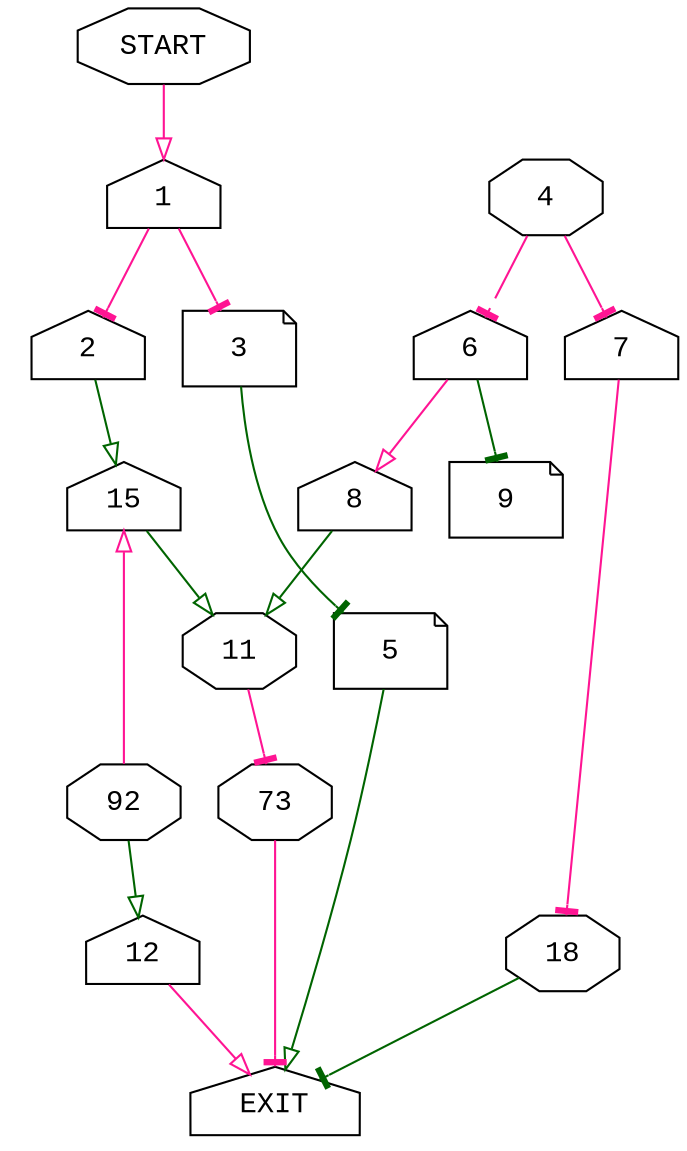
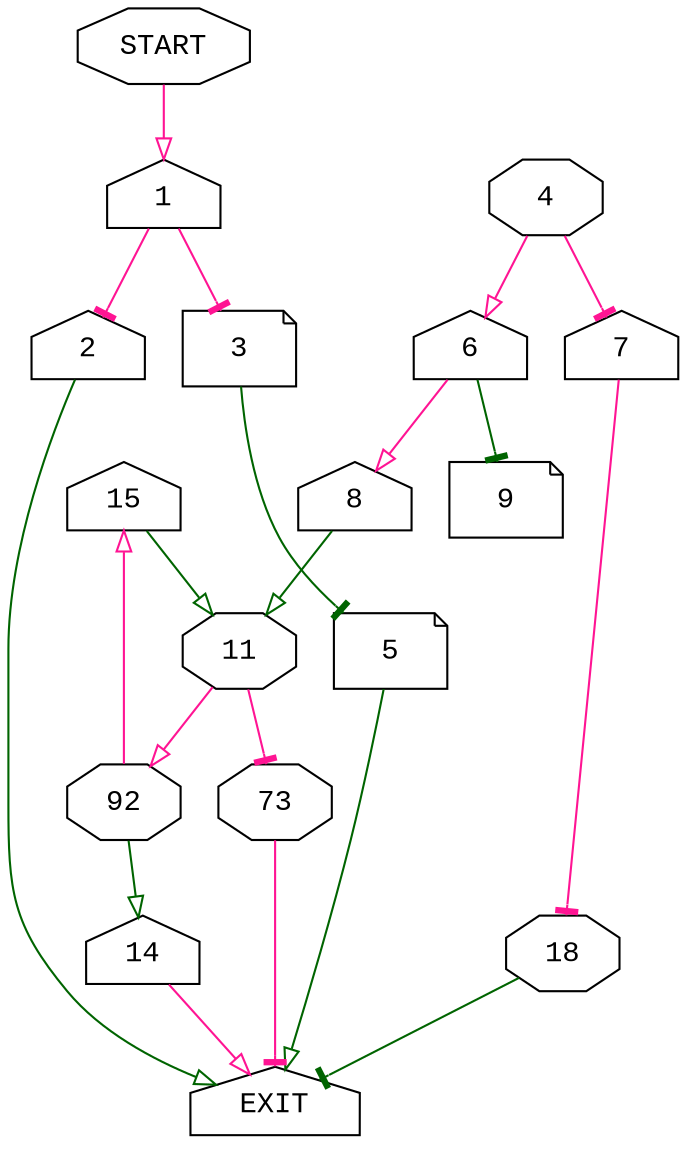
(511, 267) -> (511, 267)
(103, 412) -> (8, 766)
none -> (188, 718)
(143, 953) -> (143, 953)
